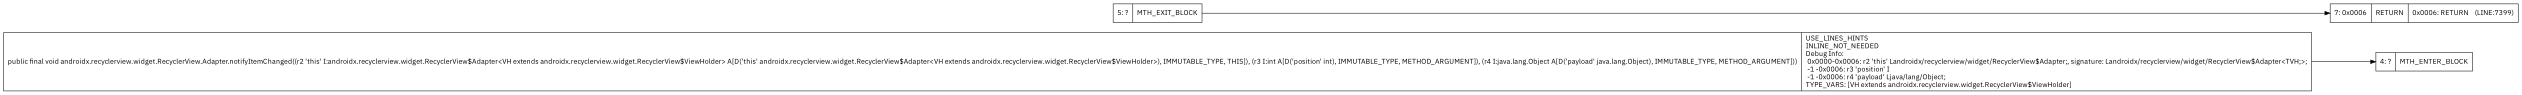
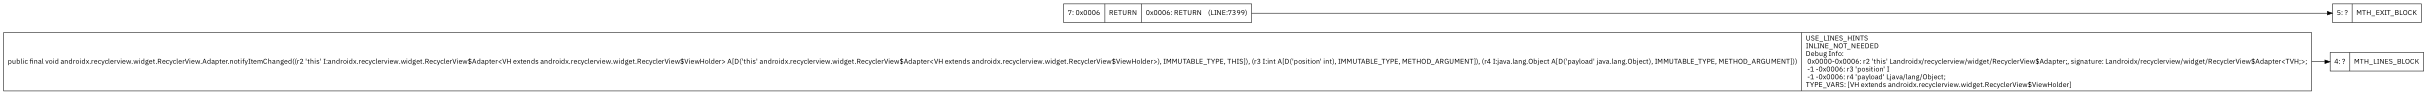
(1763, 13) -> (1789, 13)
(2434, 61) -> (2387, 61)
